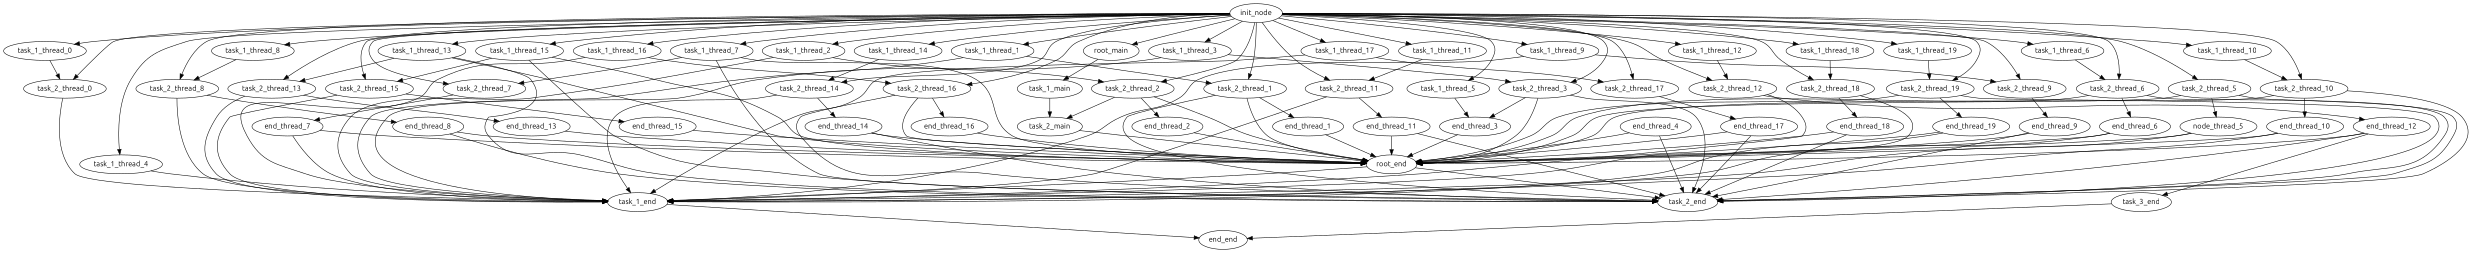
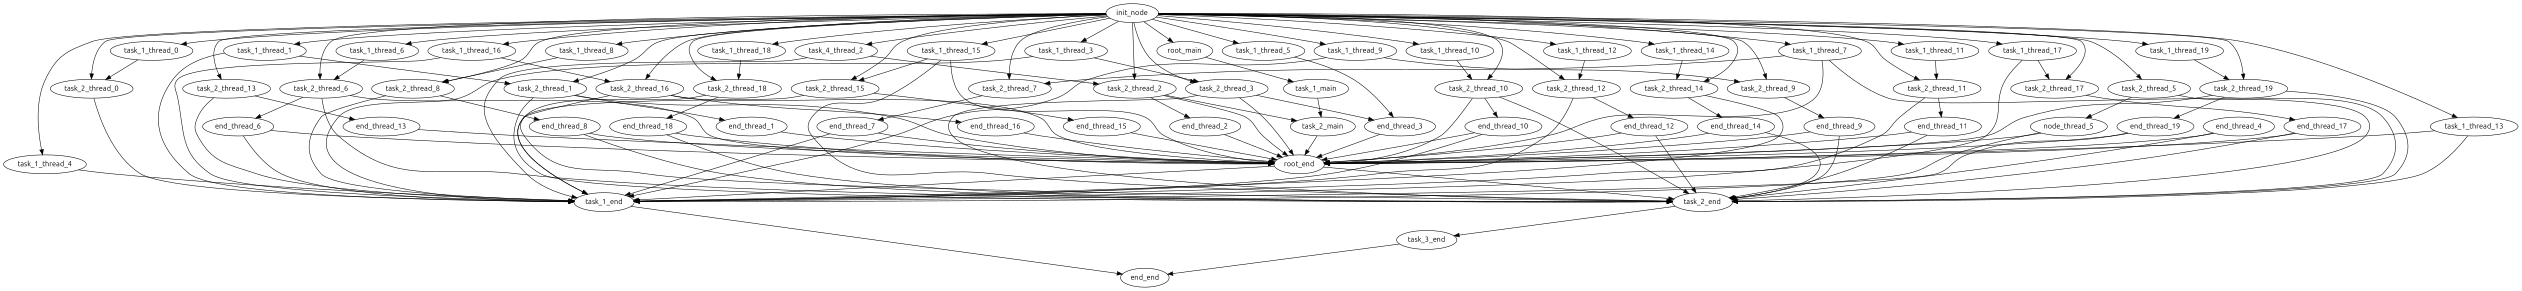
(804, 51) -> (836, 51)
(349, 69) -> none
(1605, 116) -> none
(2268, 164) -> (1567, 221)
